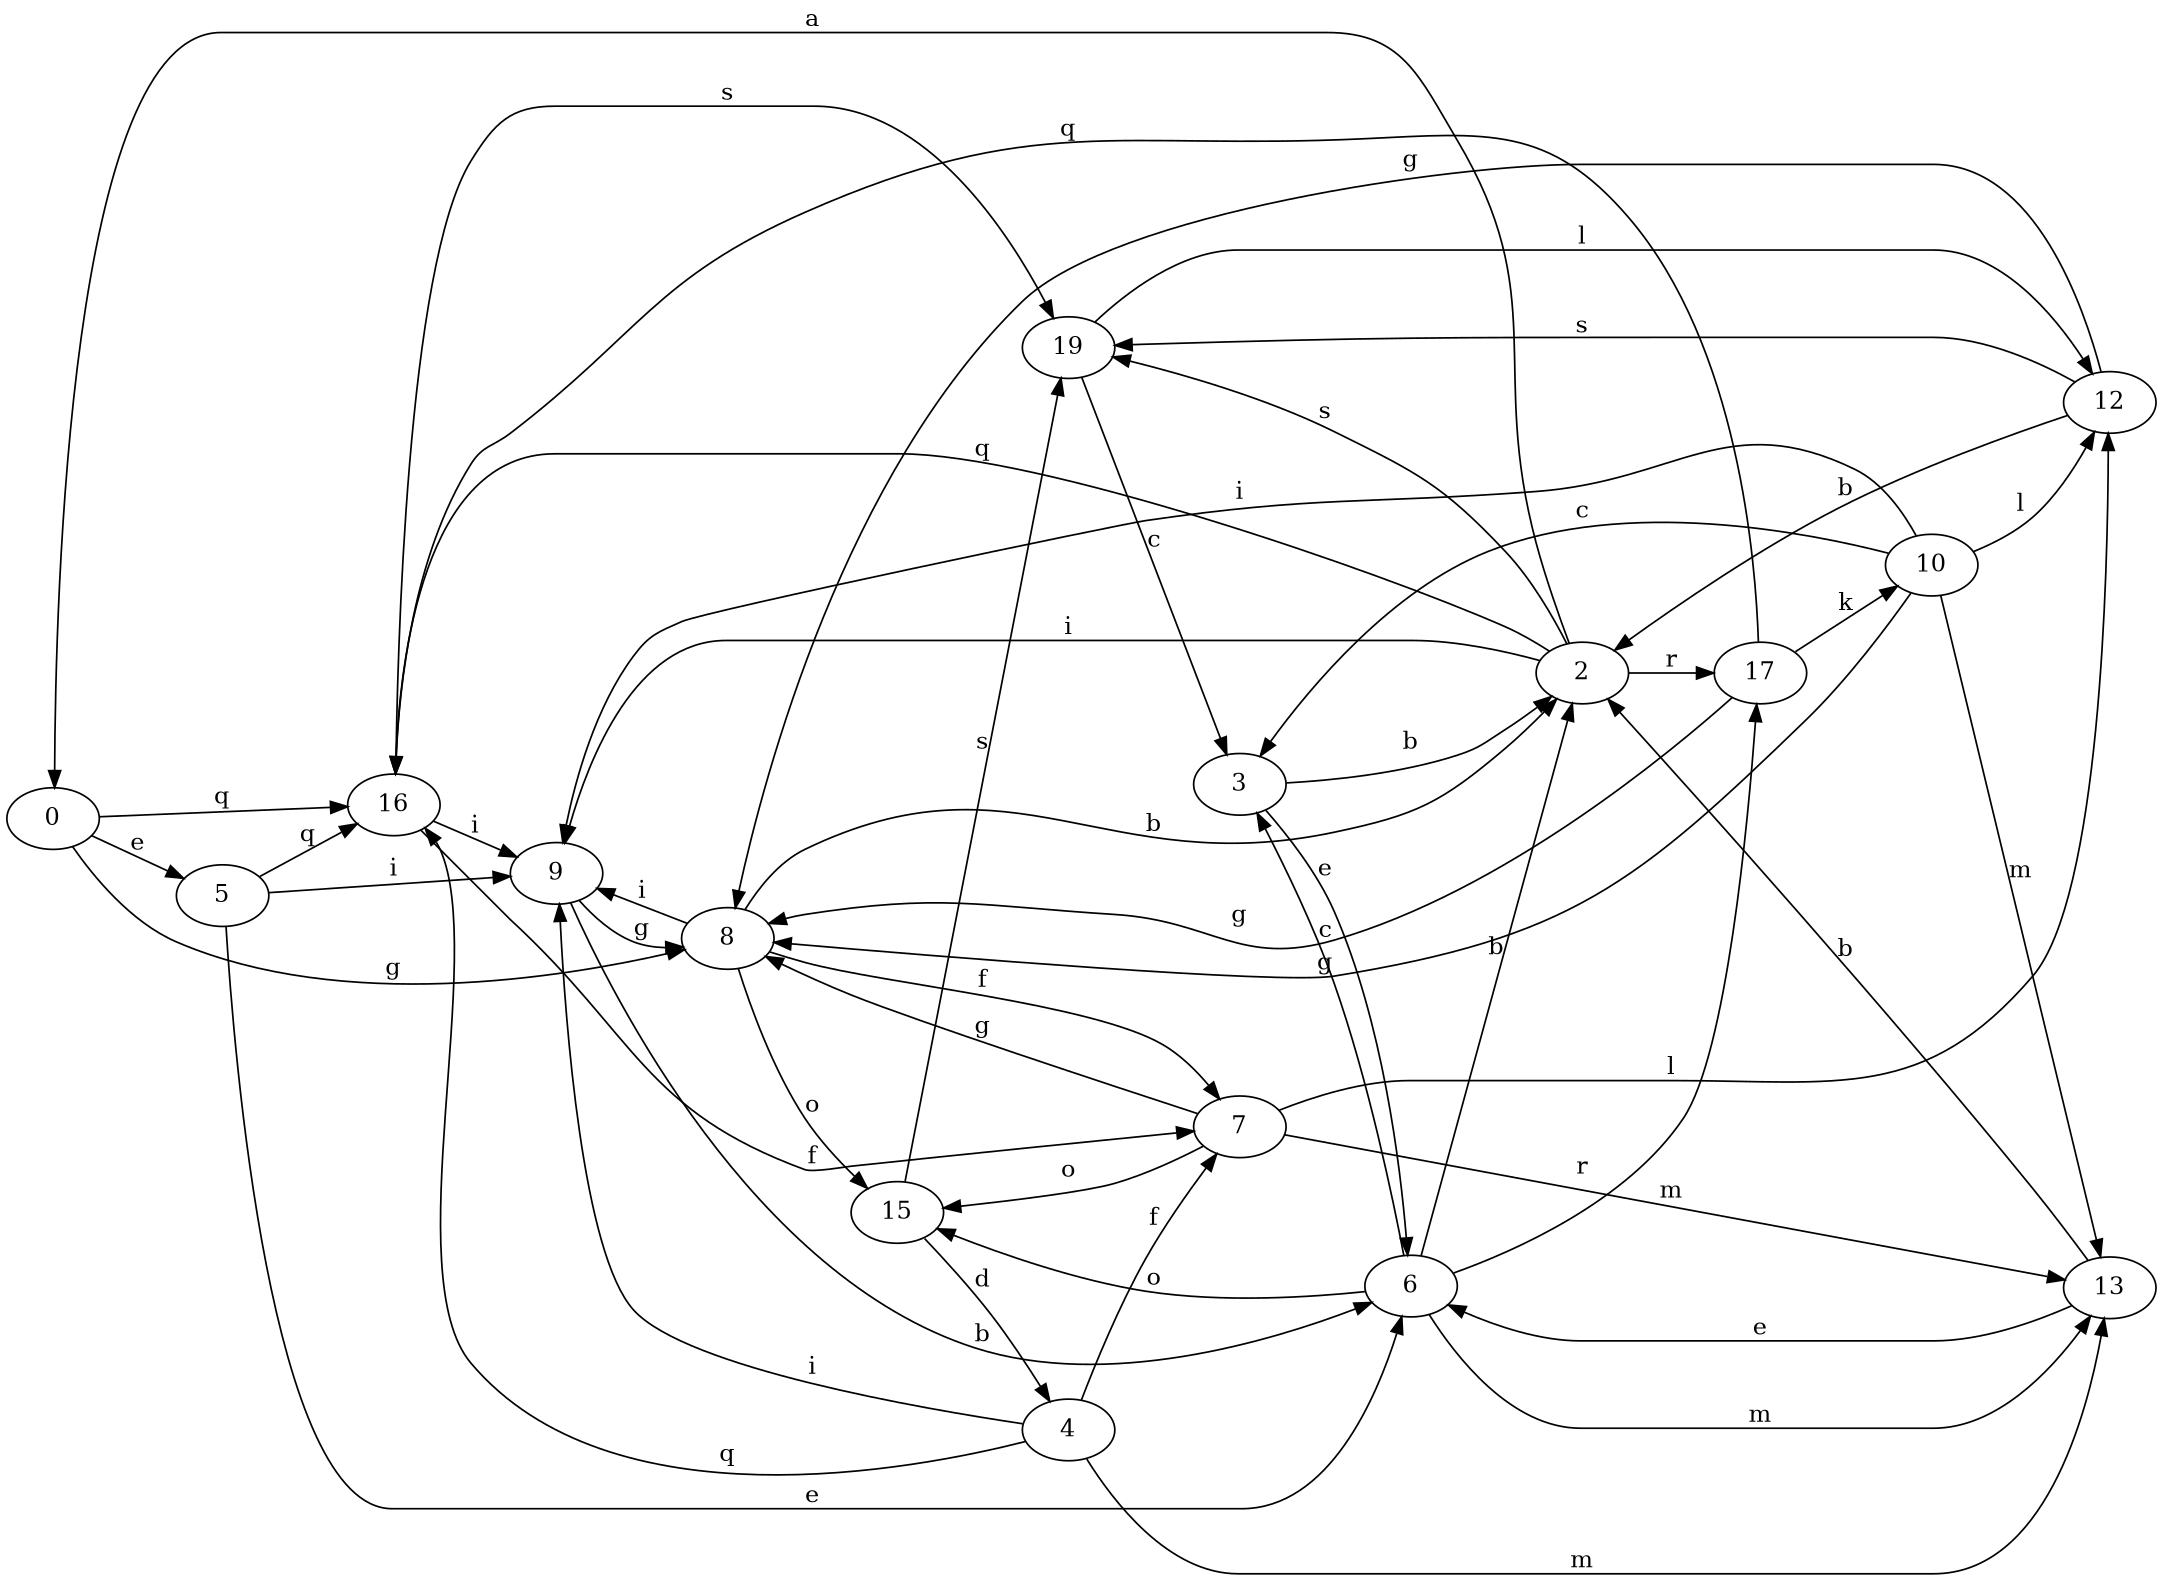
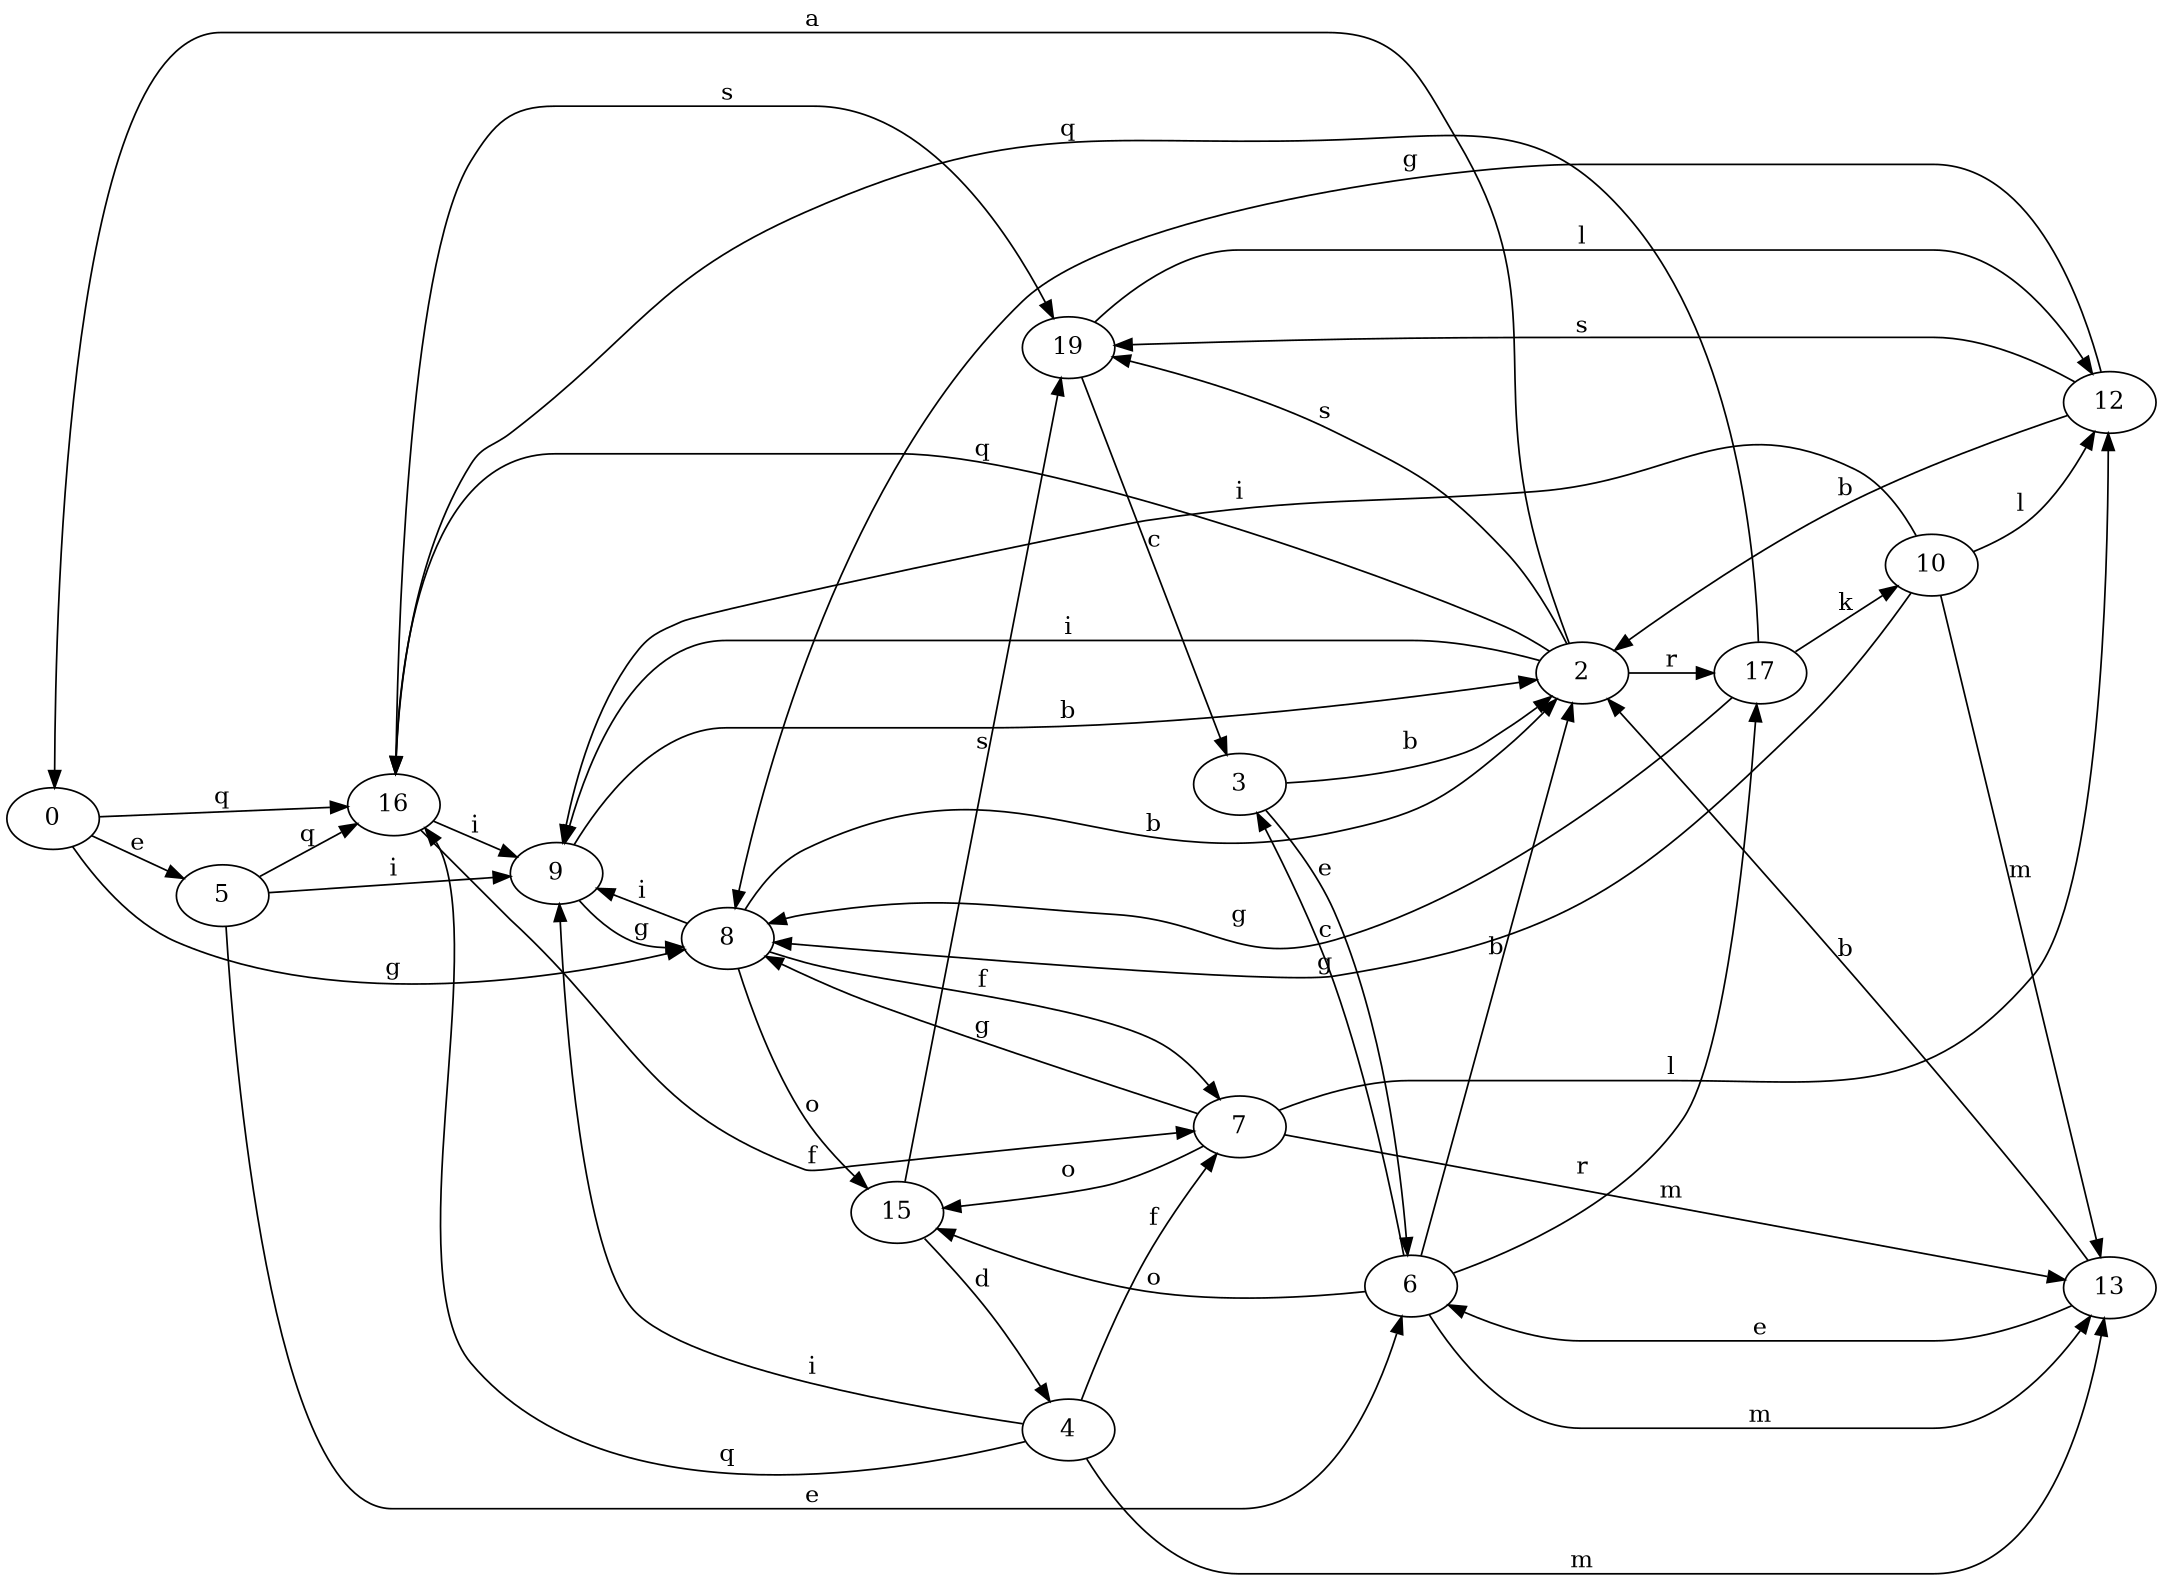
(1560, 532) -> none
(874, 1297) -> (1024, 727)
